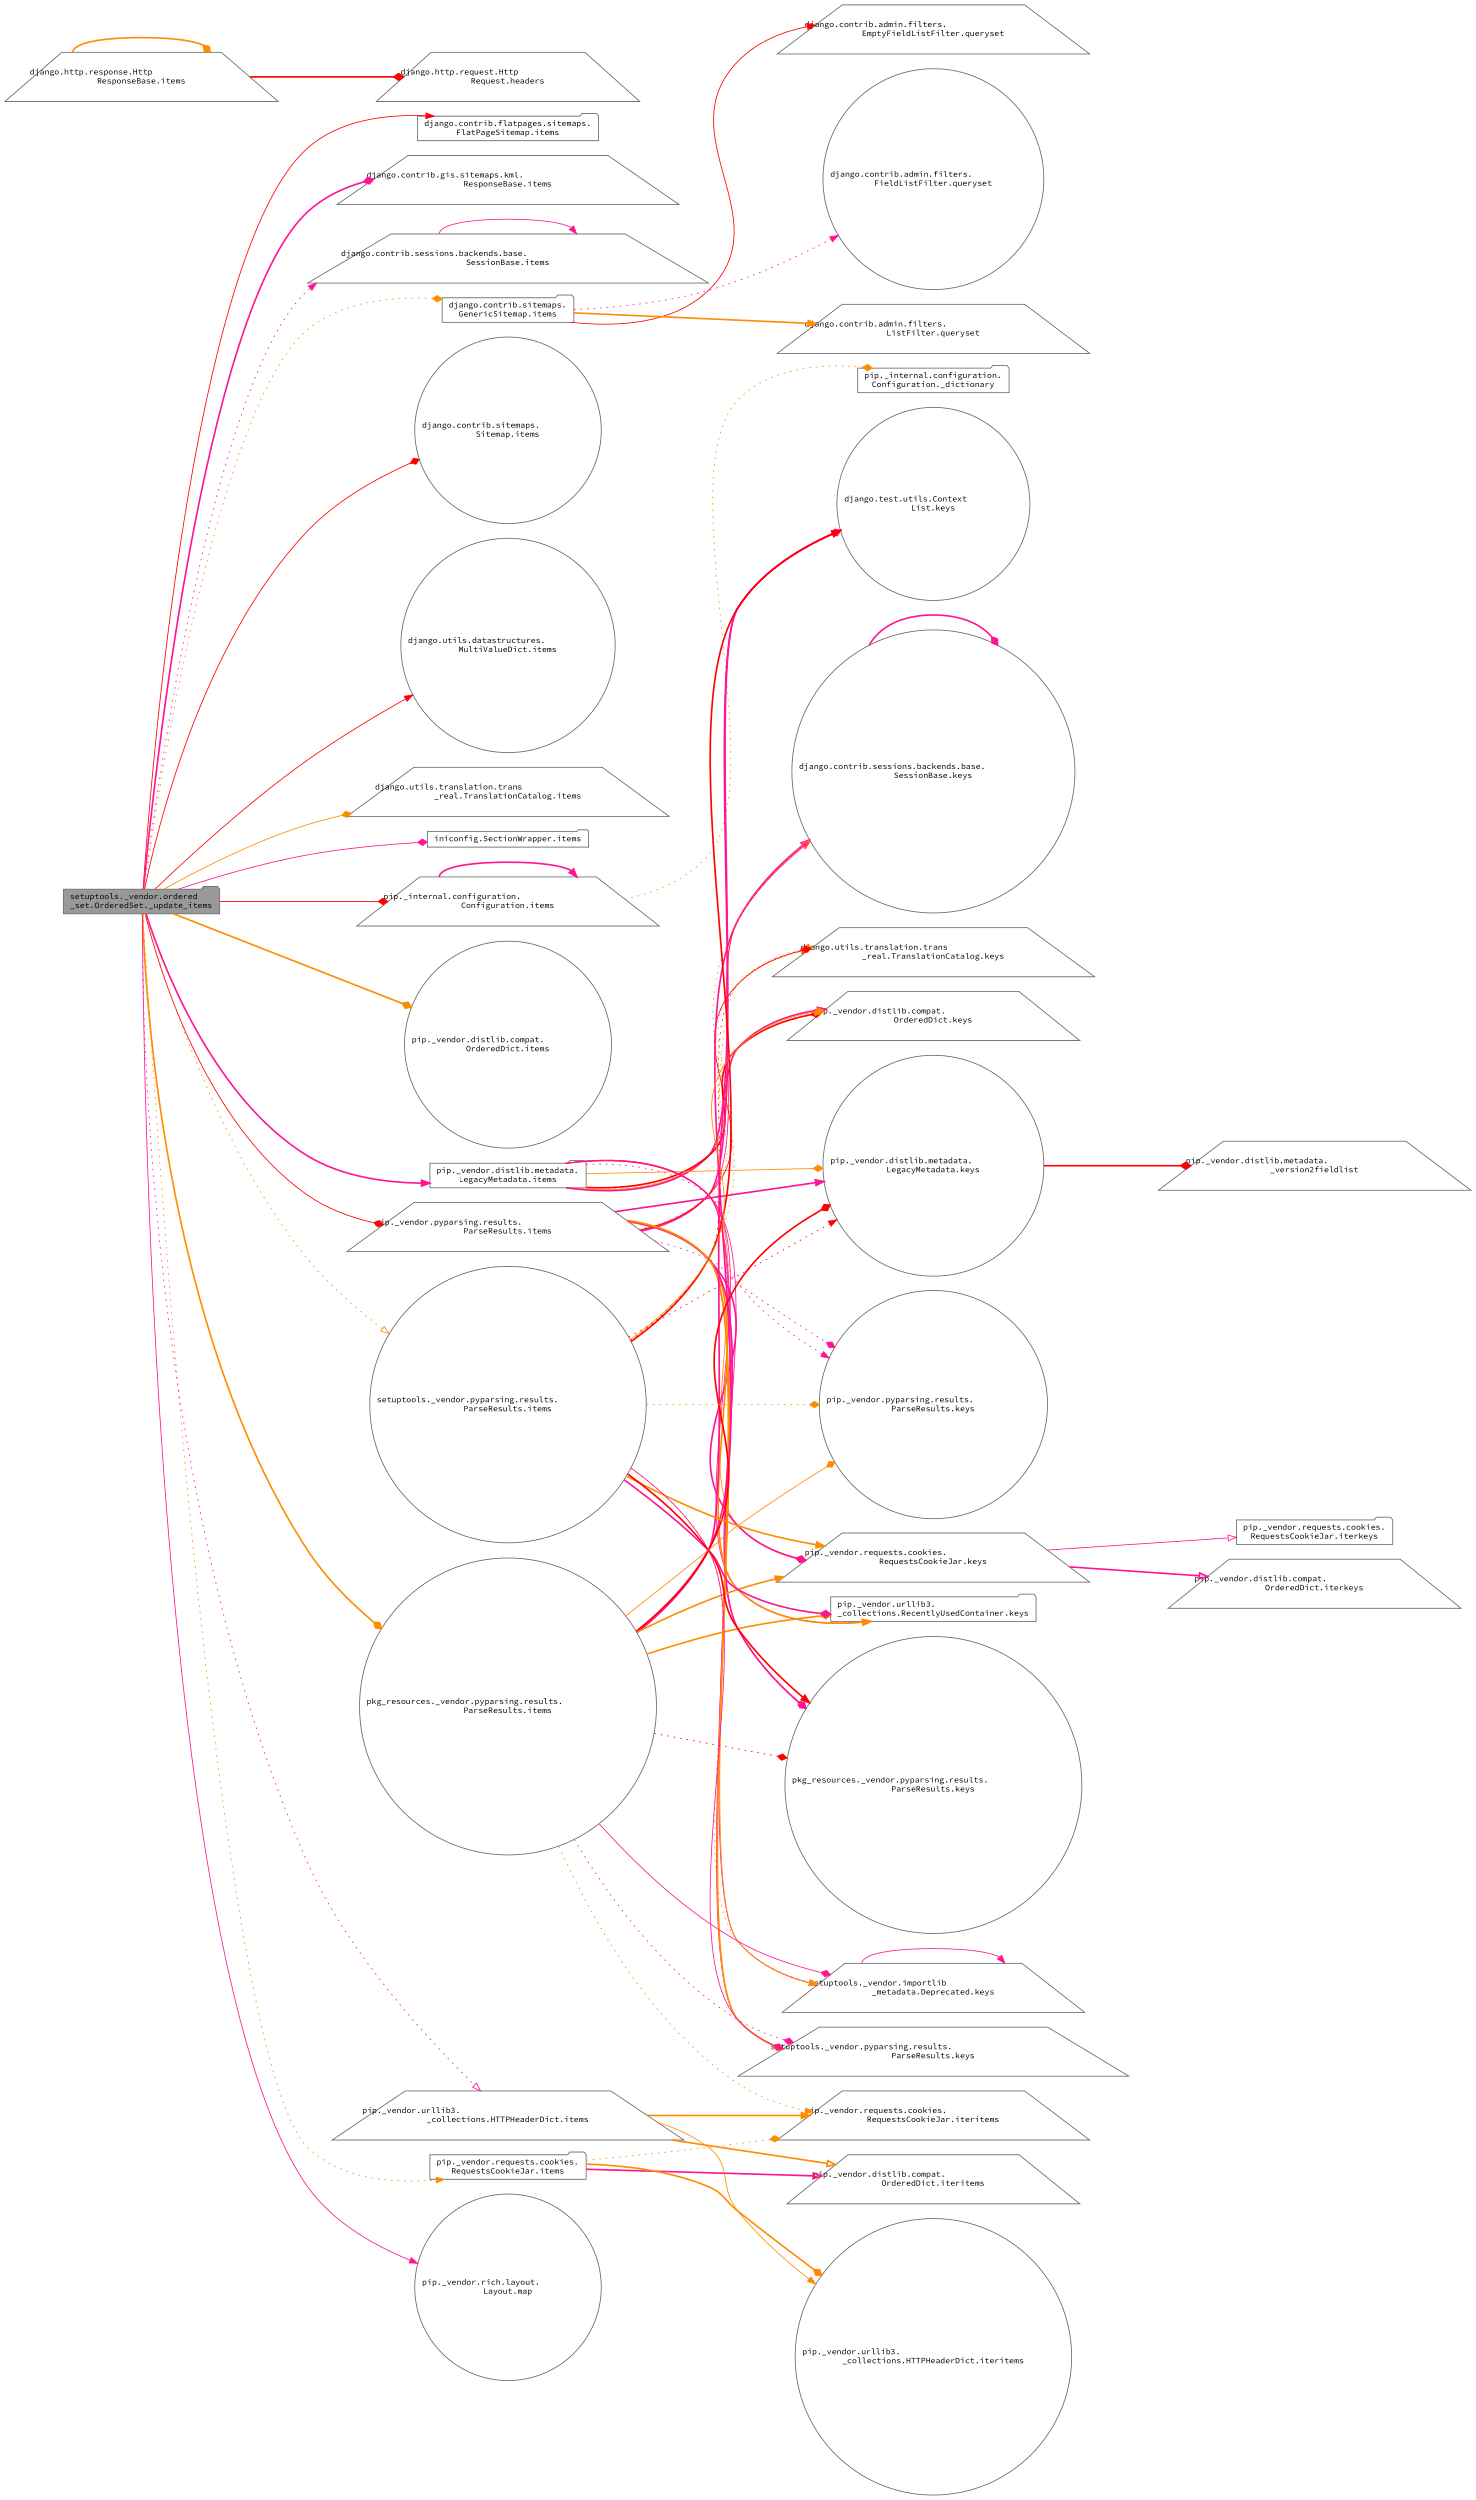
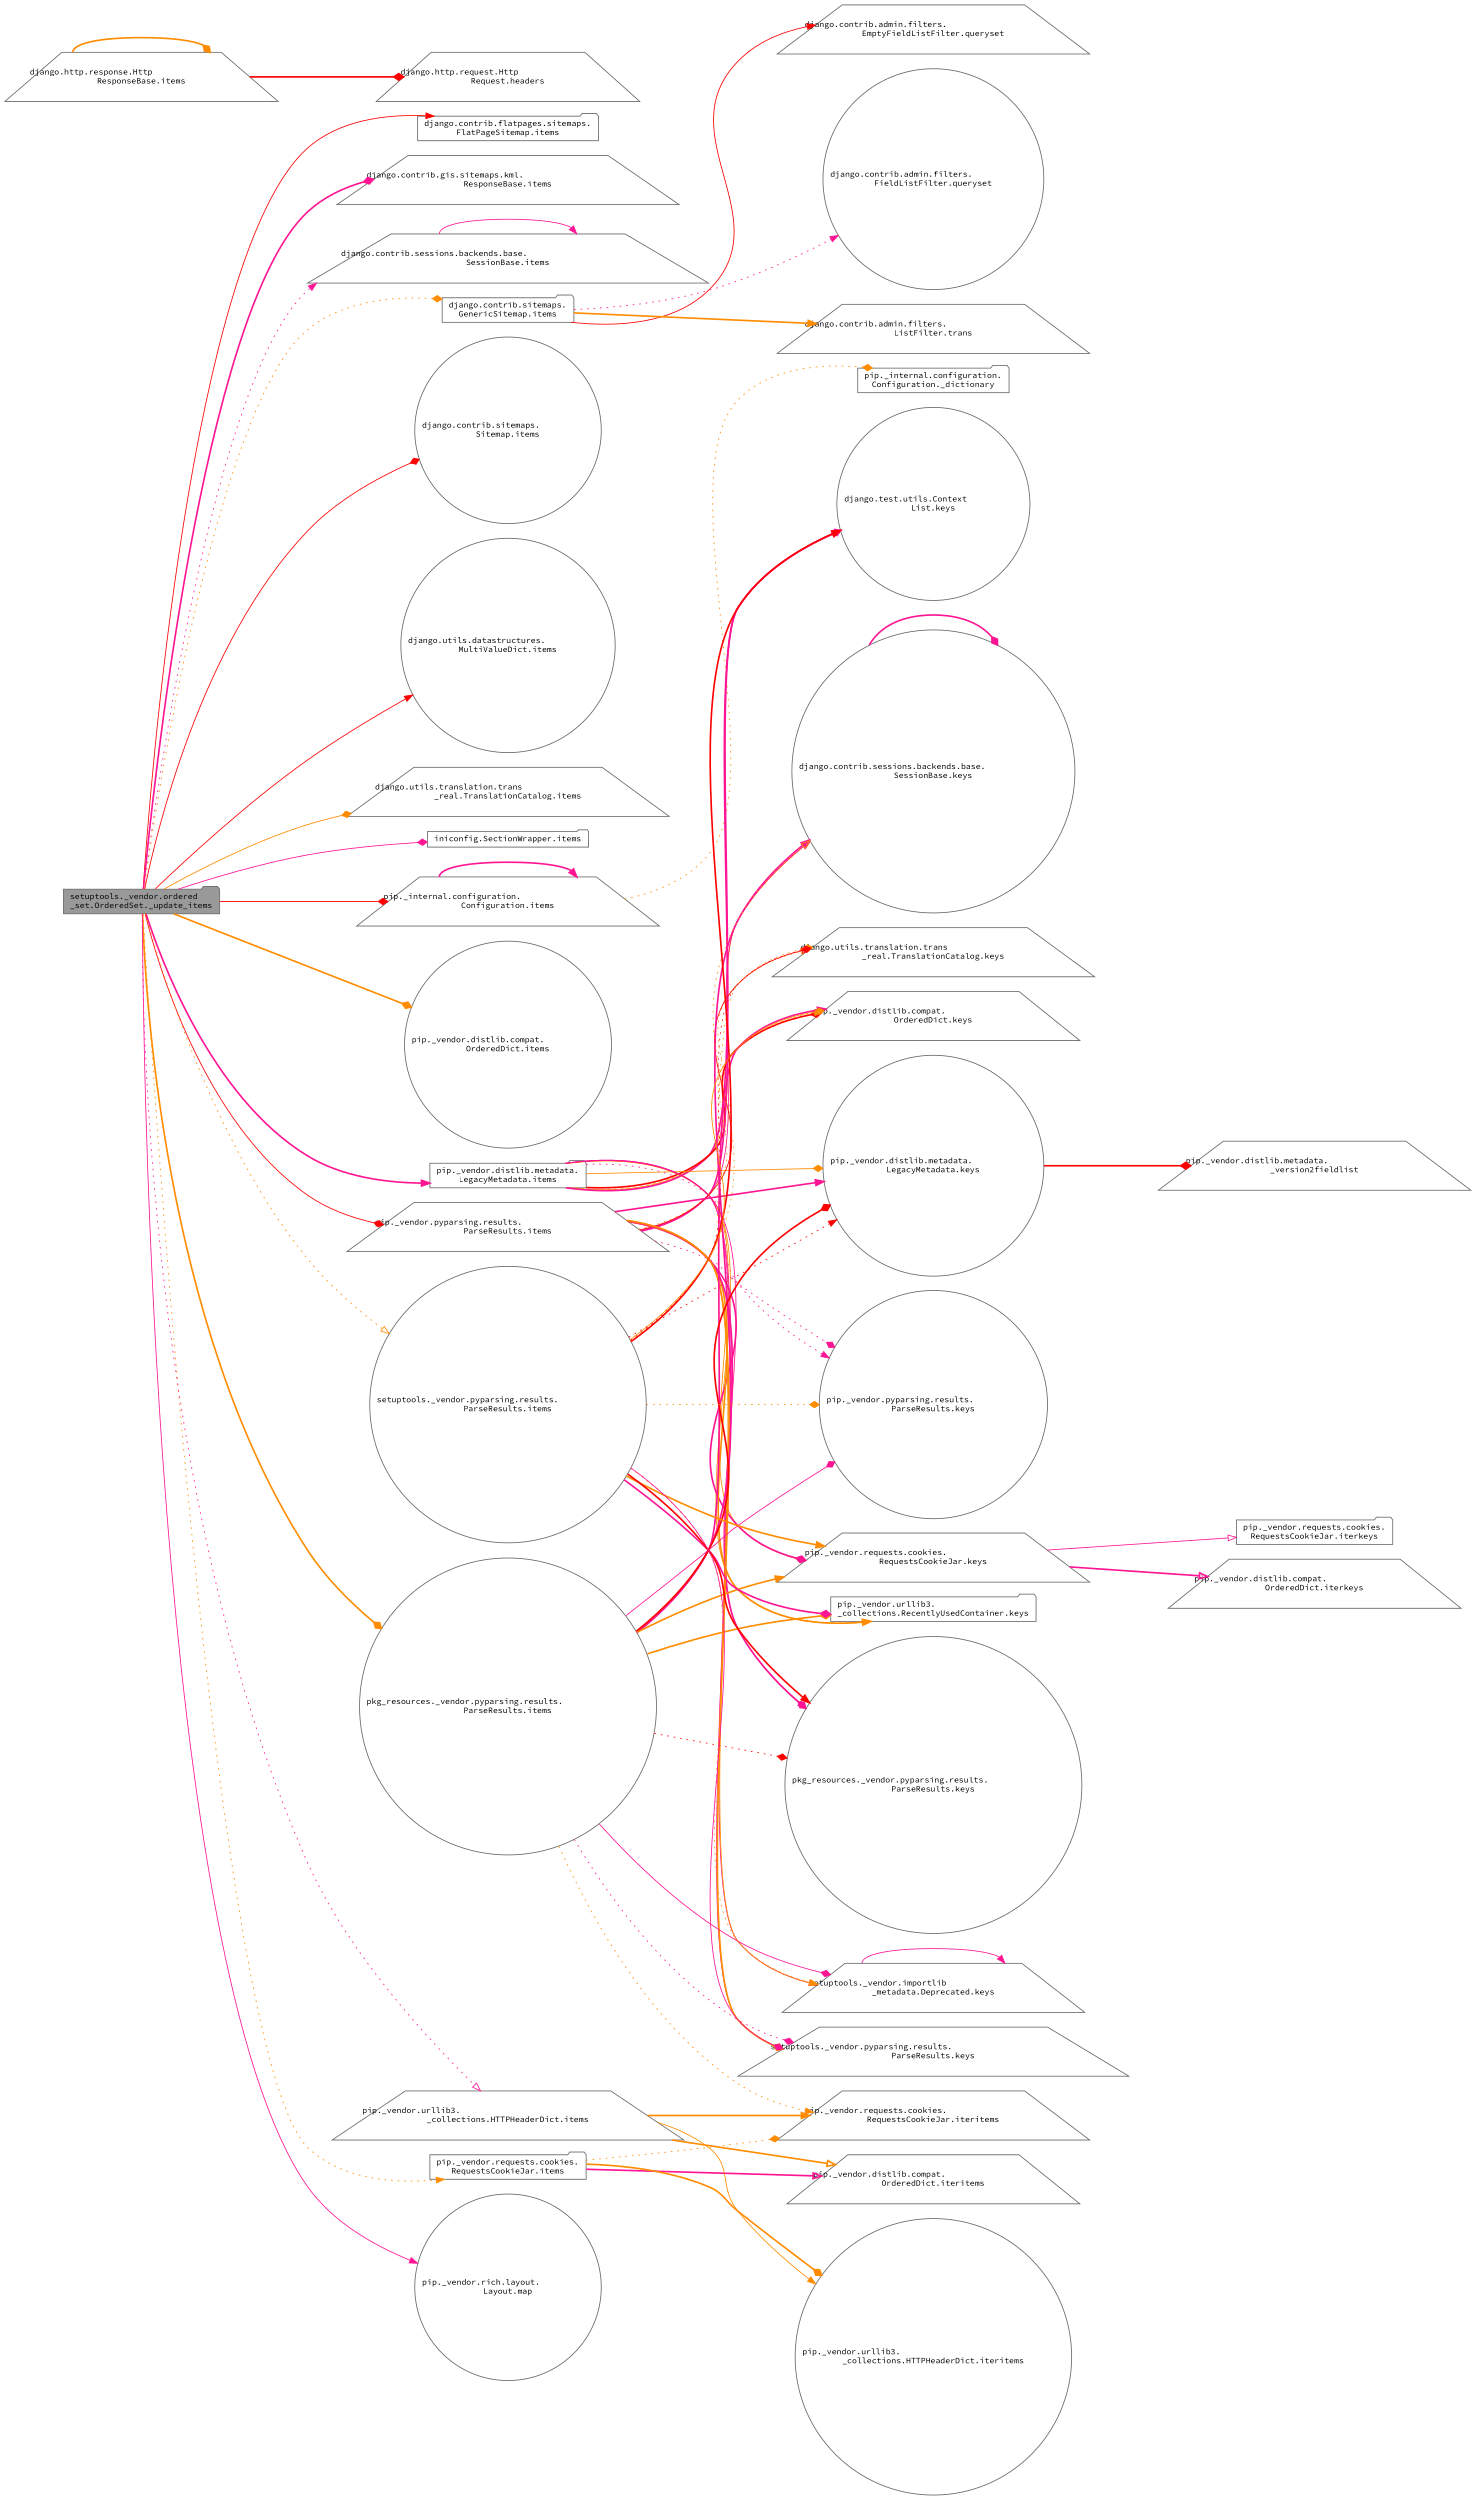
(933, 329) -> (933, 329)
(724, 1384) -> (724, 1384)
(733, 1529) -> (733, 1529)
